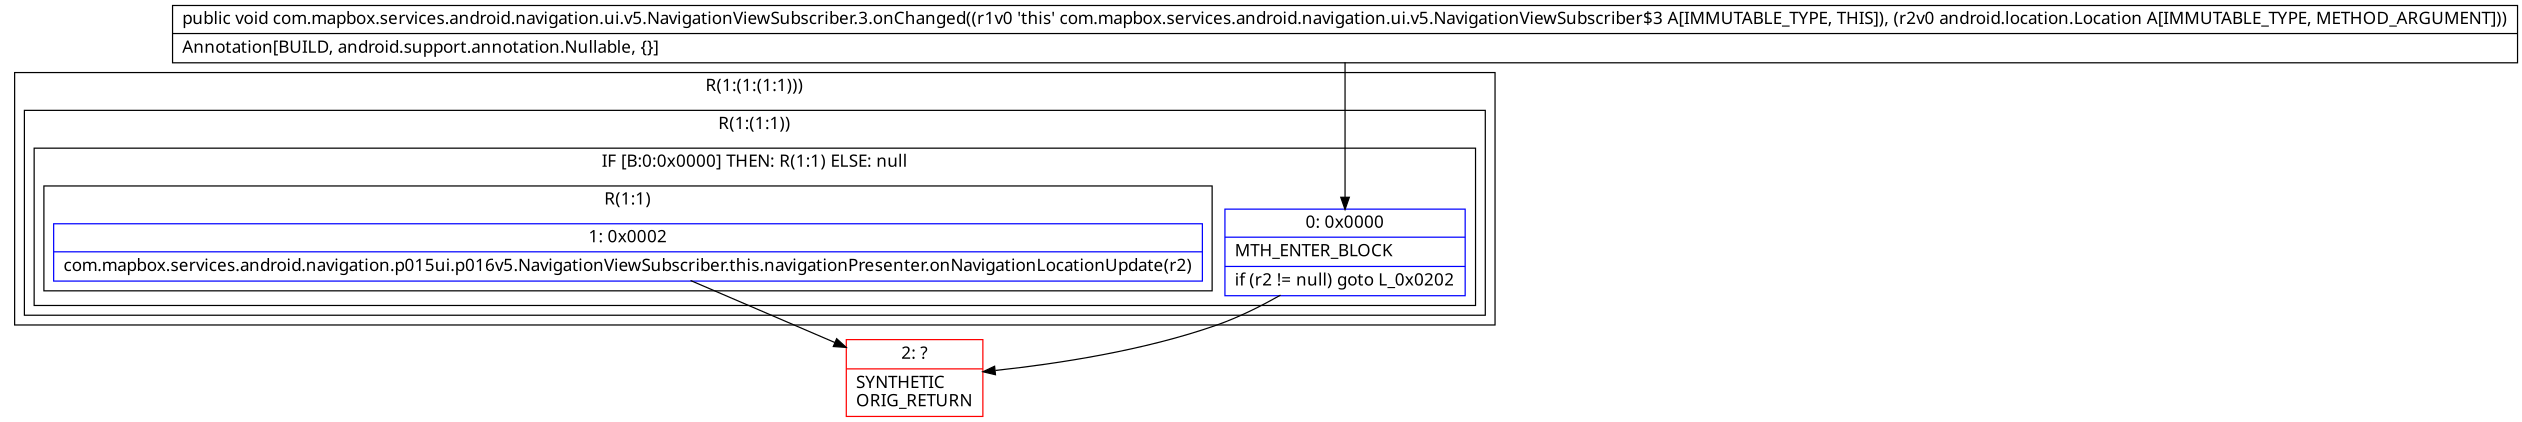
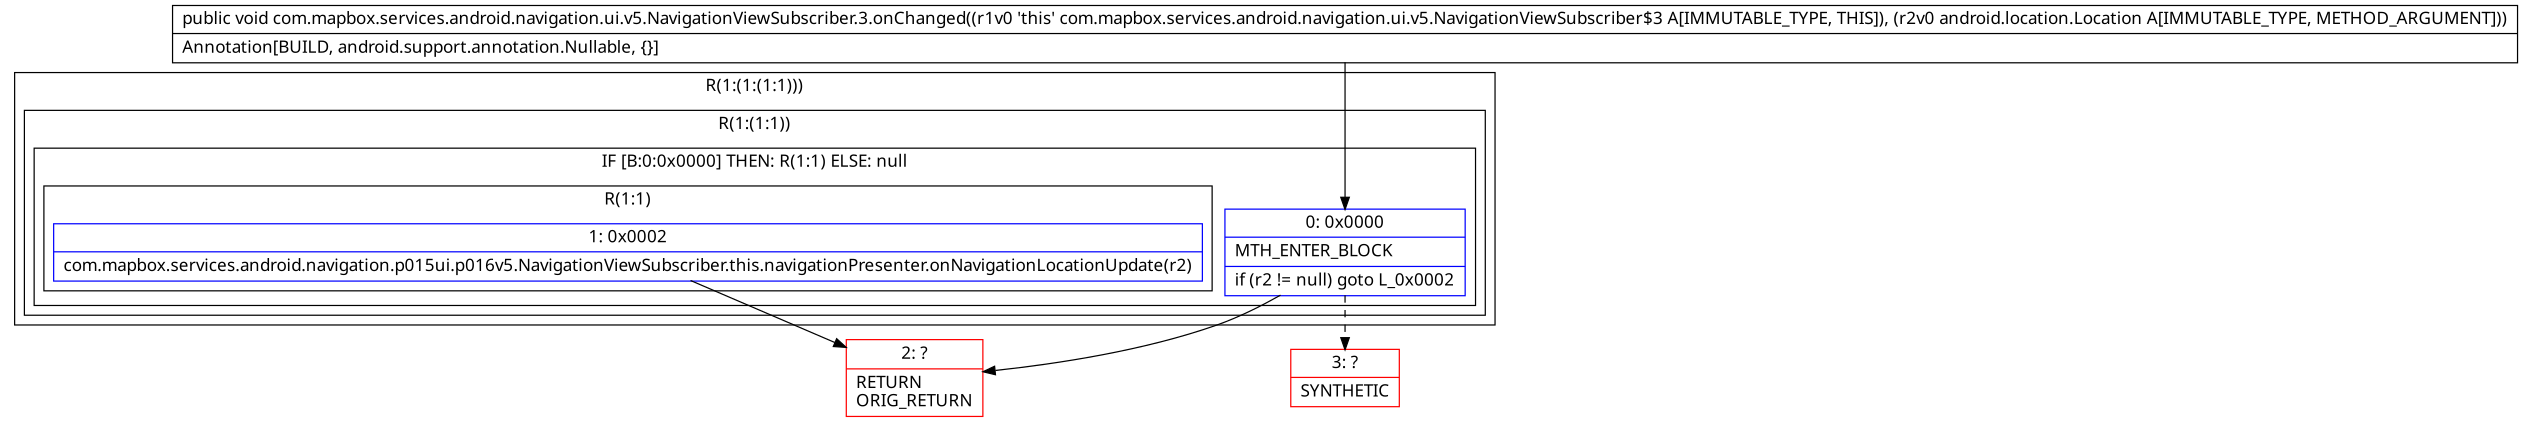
(1345, 280) -> (1345, 280)
none -> (1345, 378)
(901, 383) -> (890, 383)
